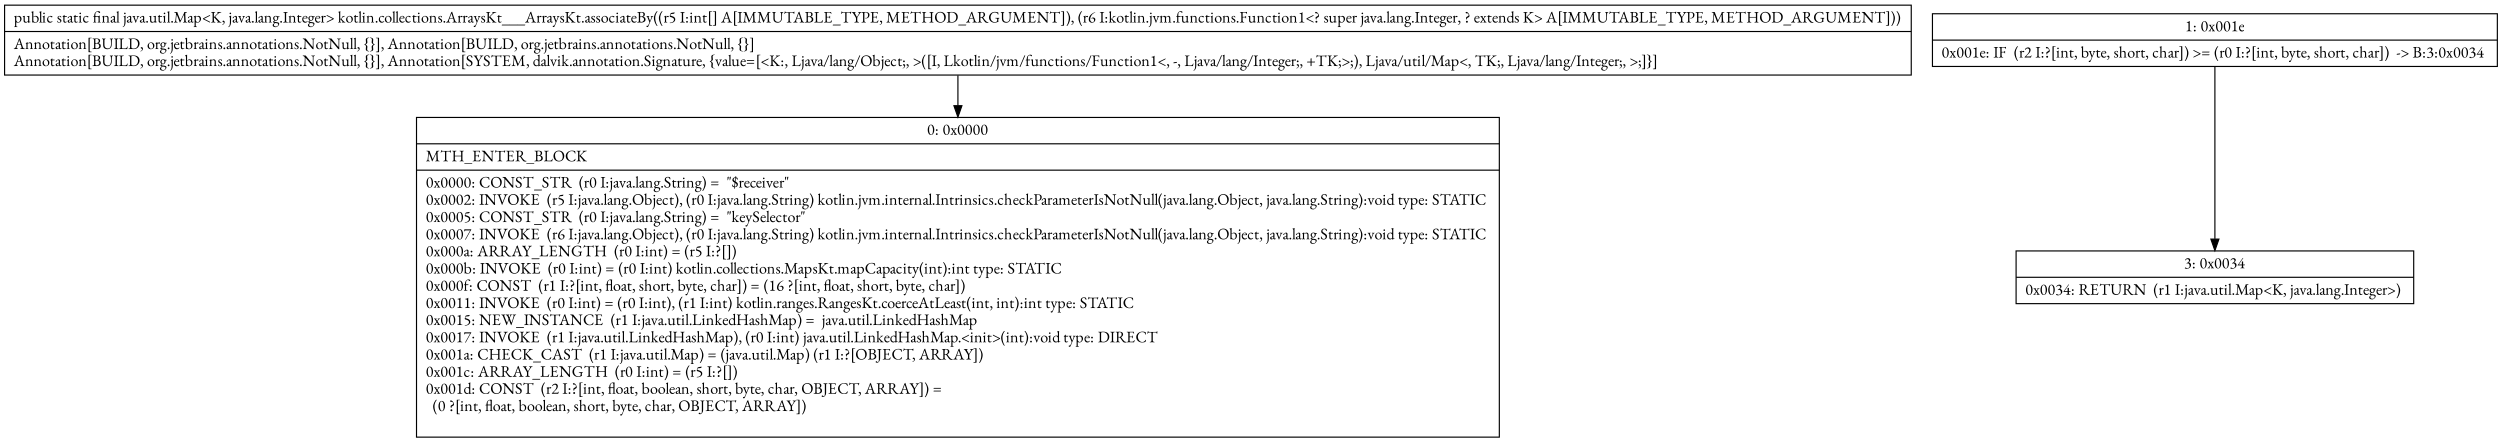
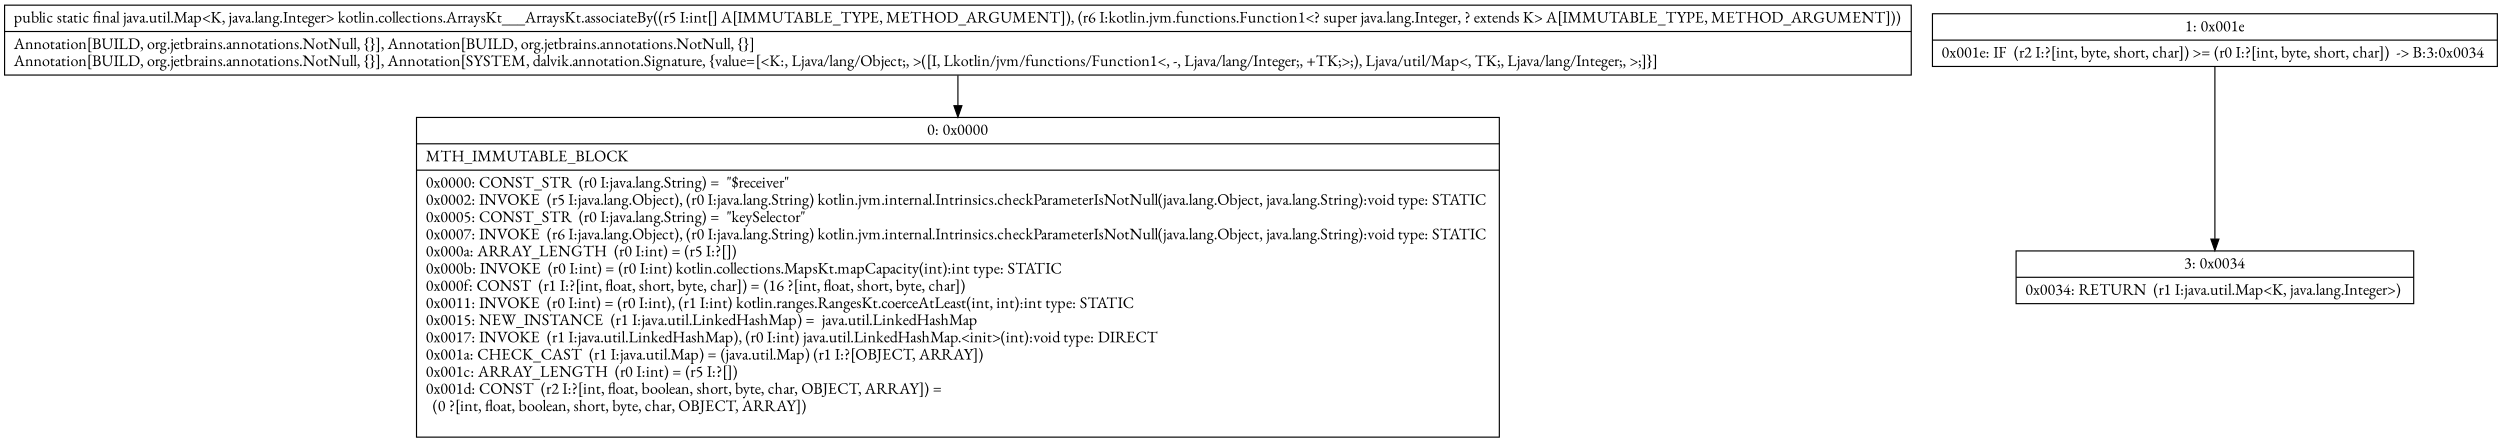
(507, 156) -> (528, 156)
